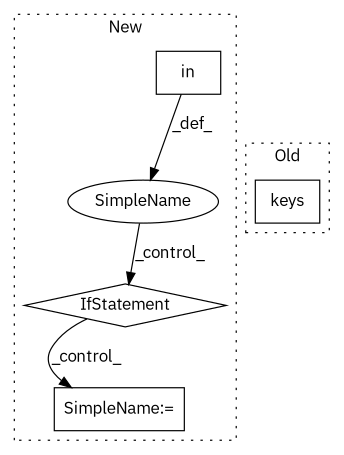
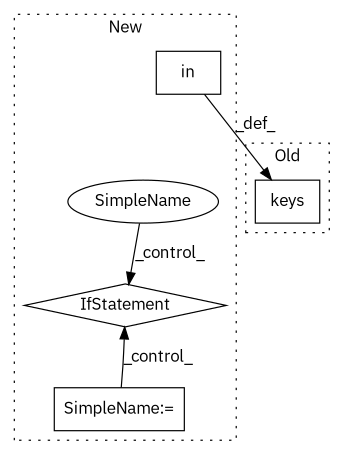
(168, 132) -> (228, 125)
(54, 344) -> (123, 363)
